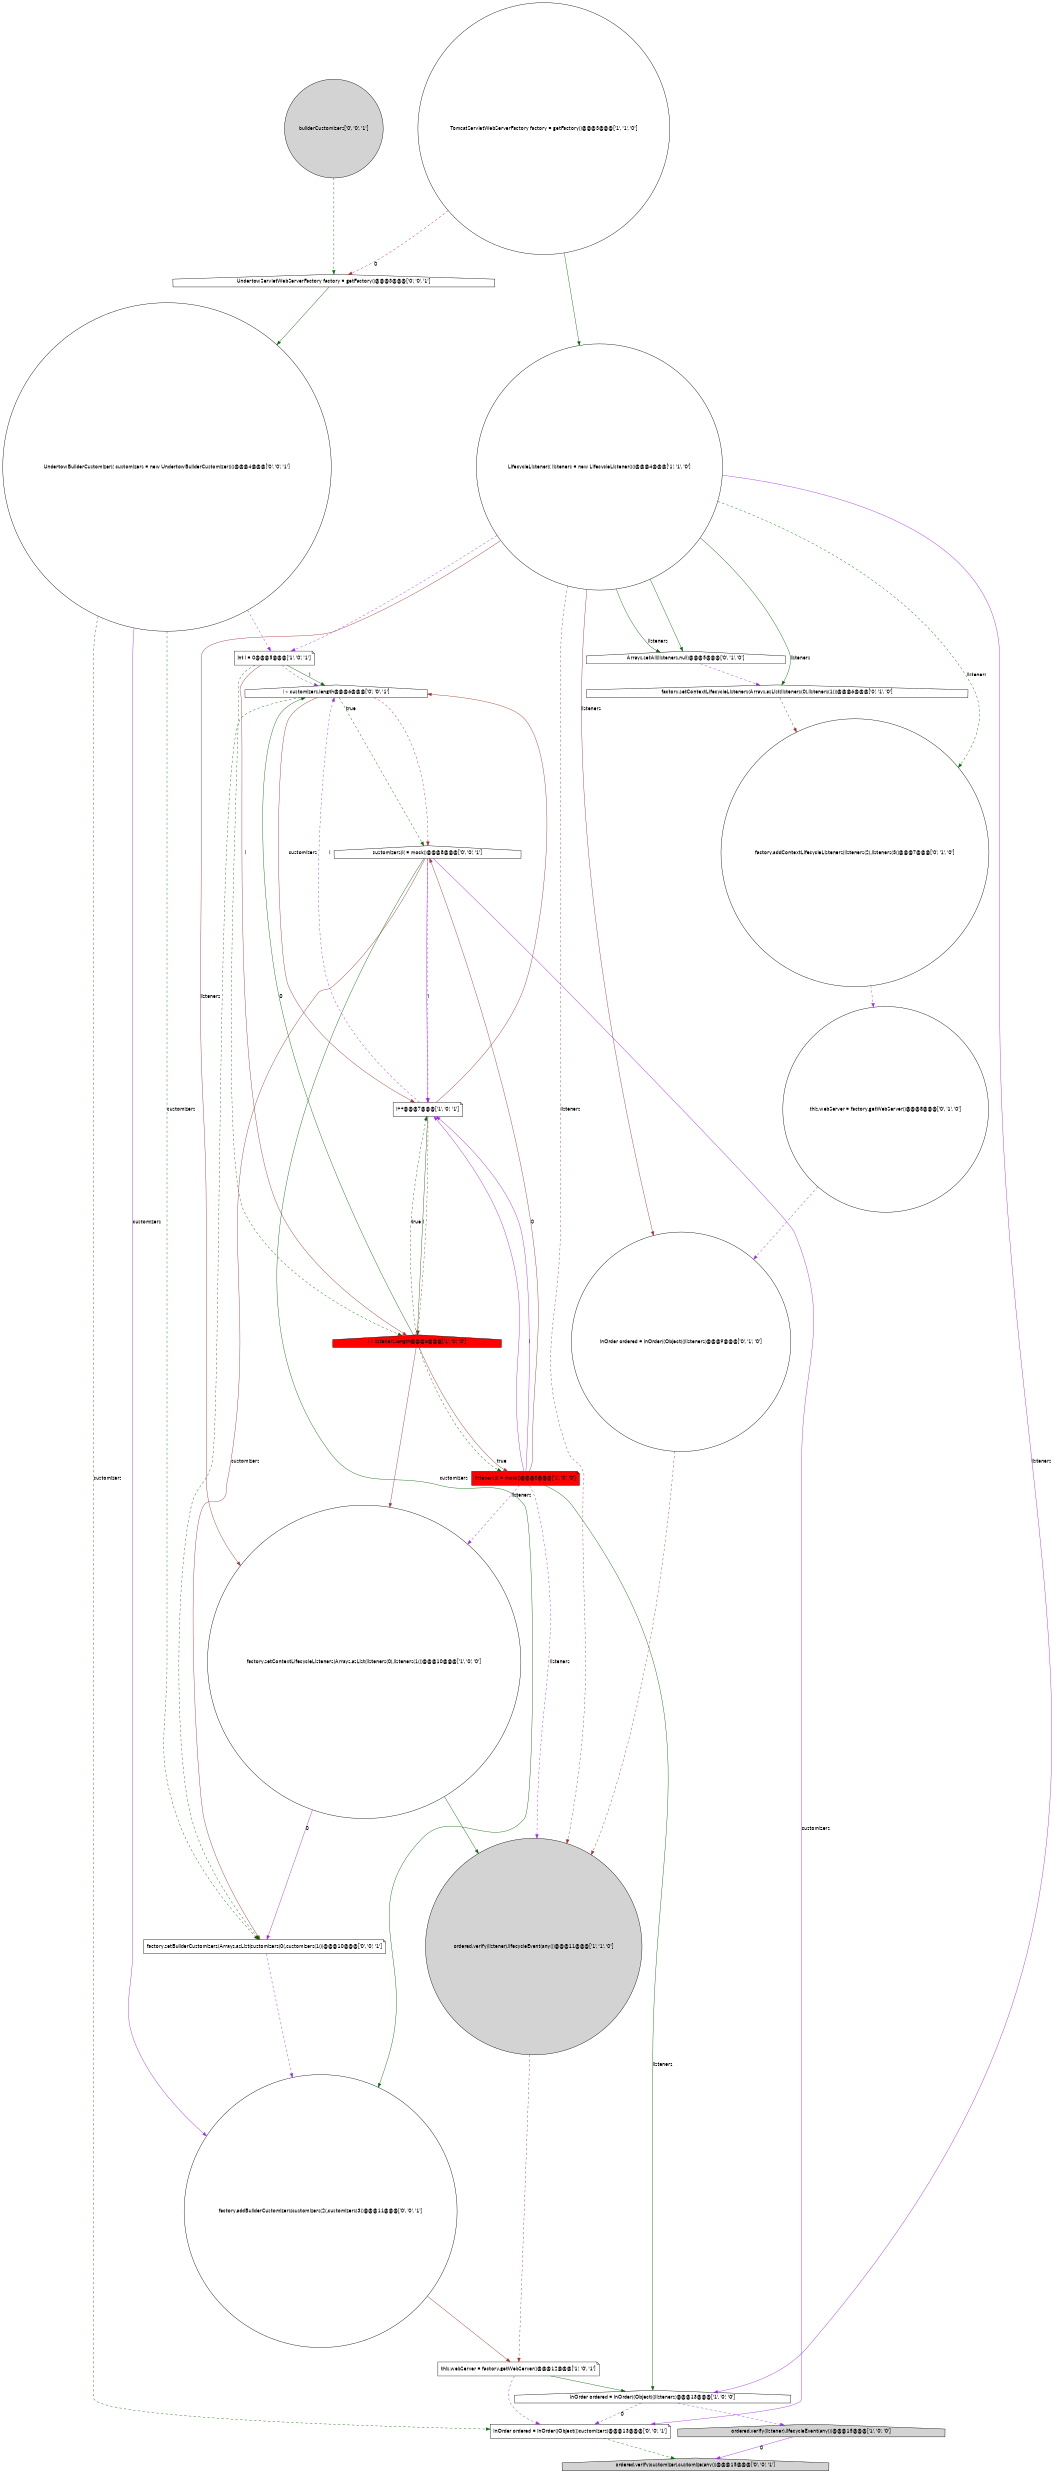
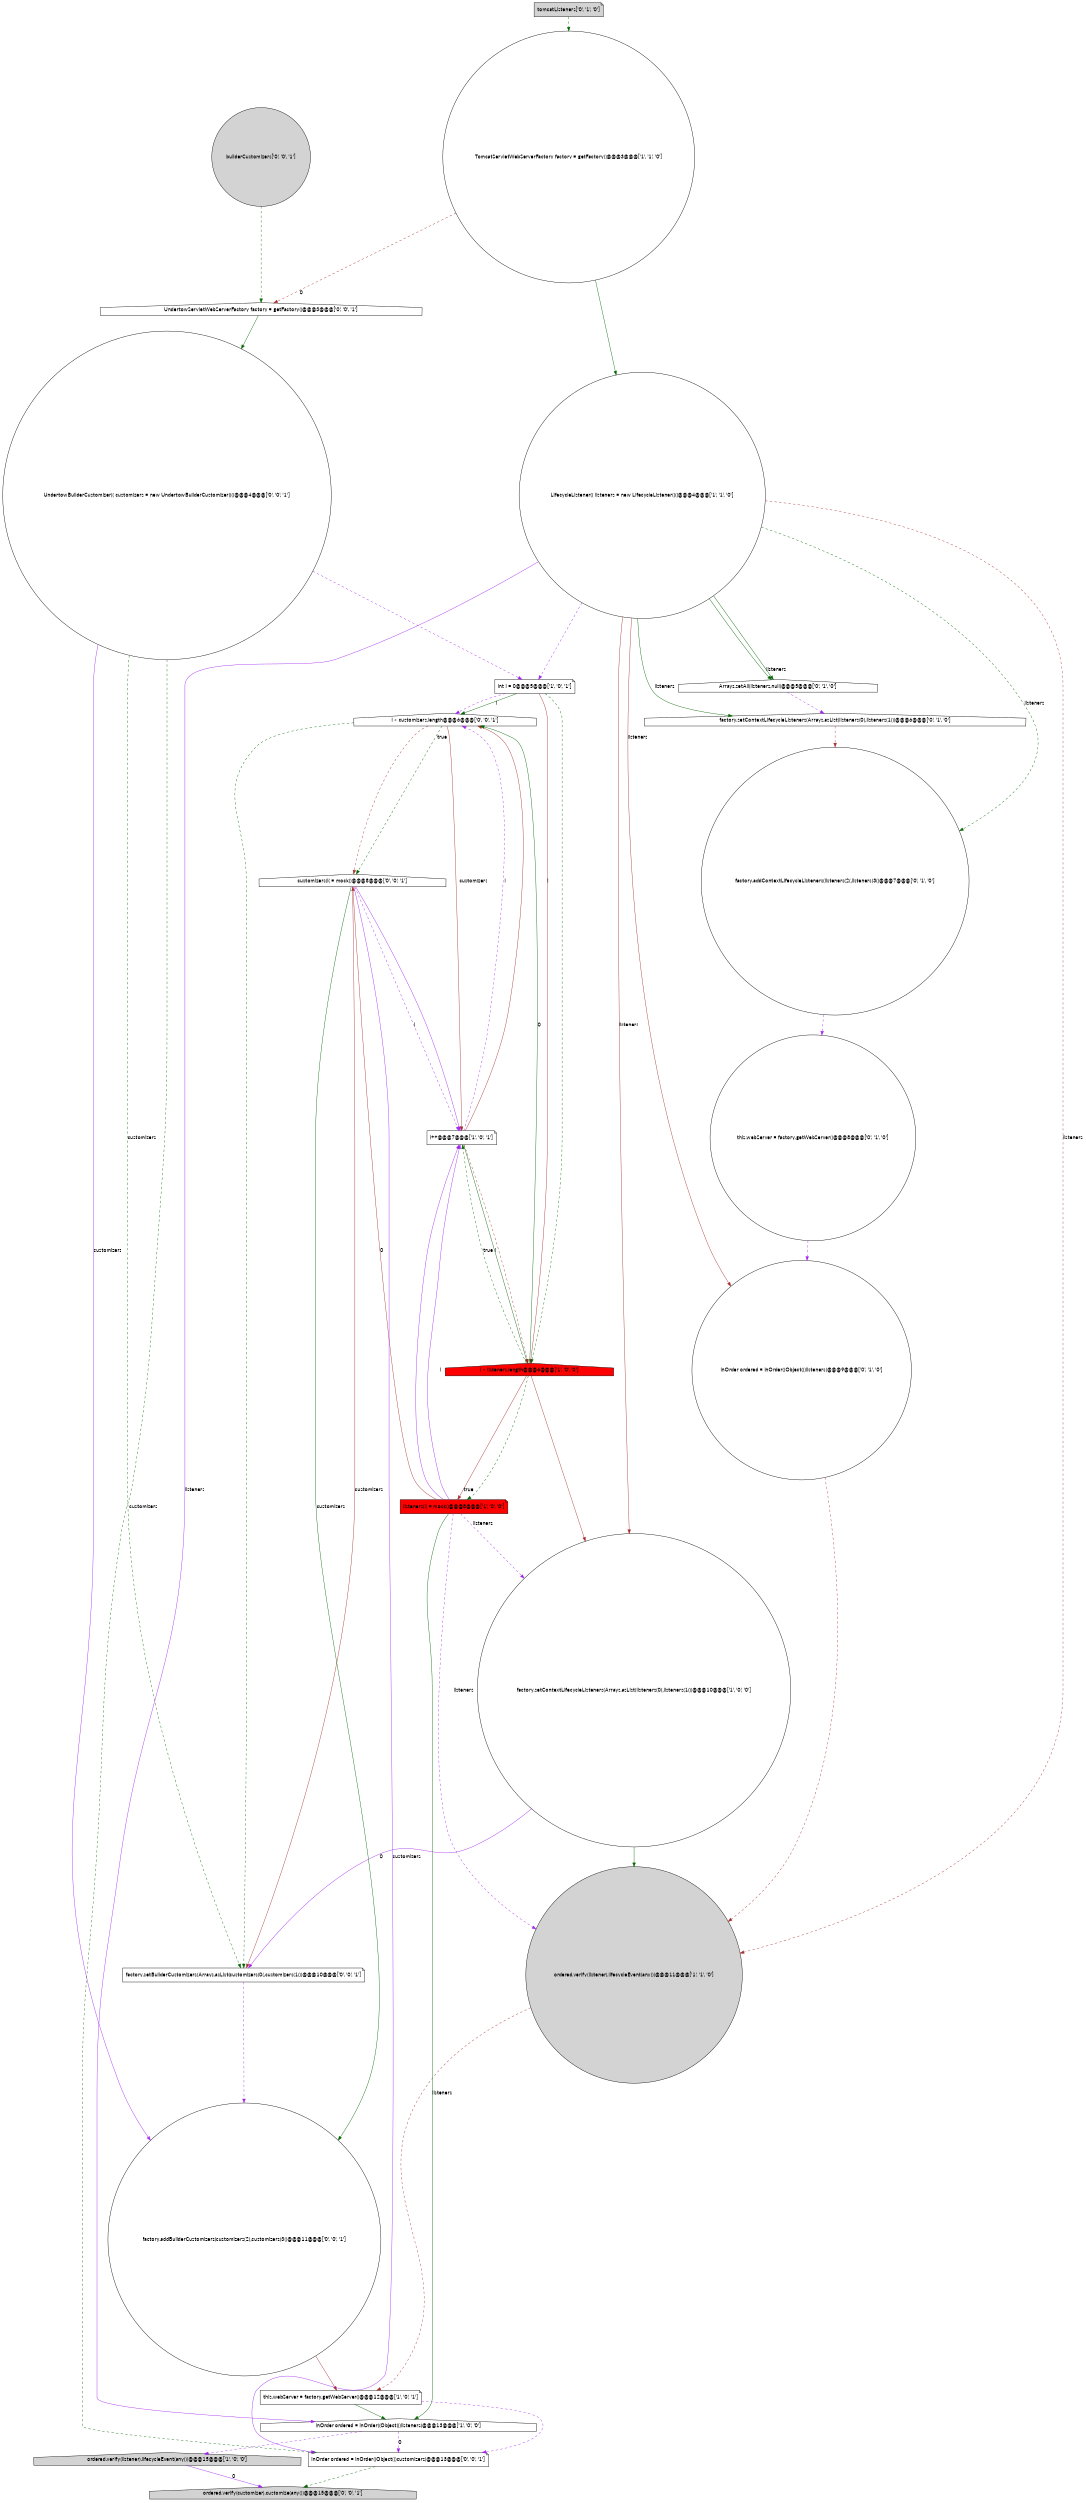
none -> (569, 10)
